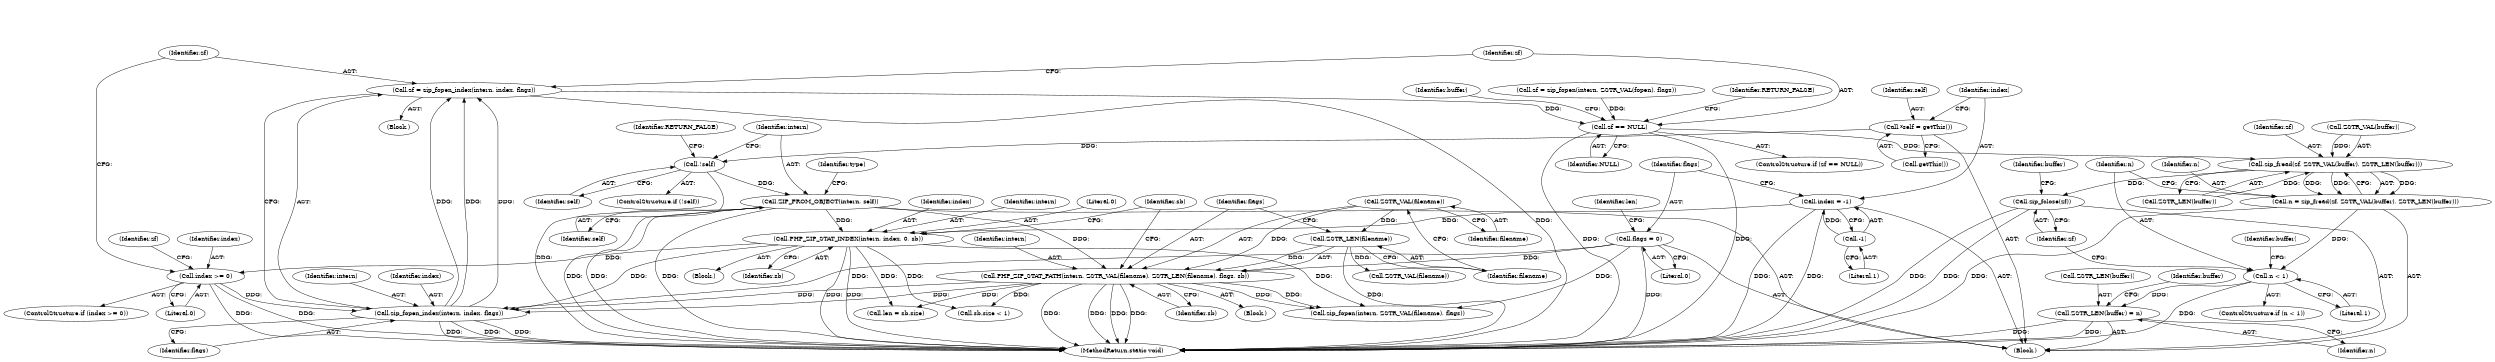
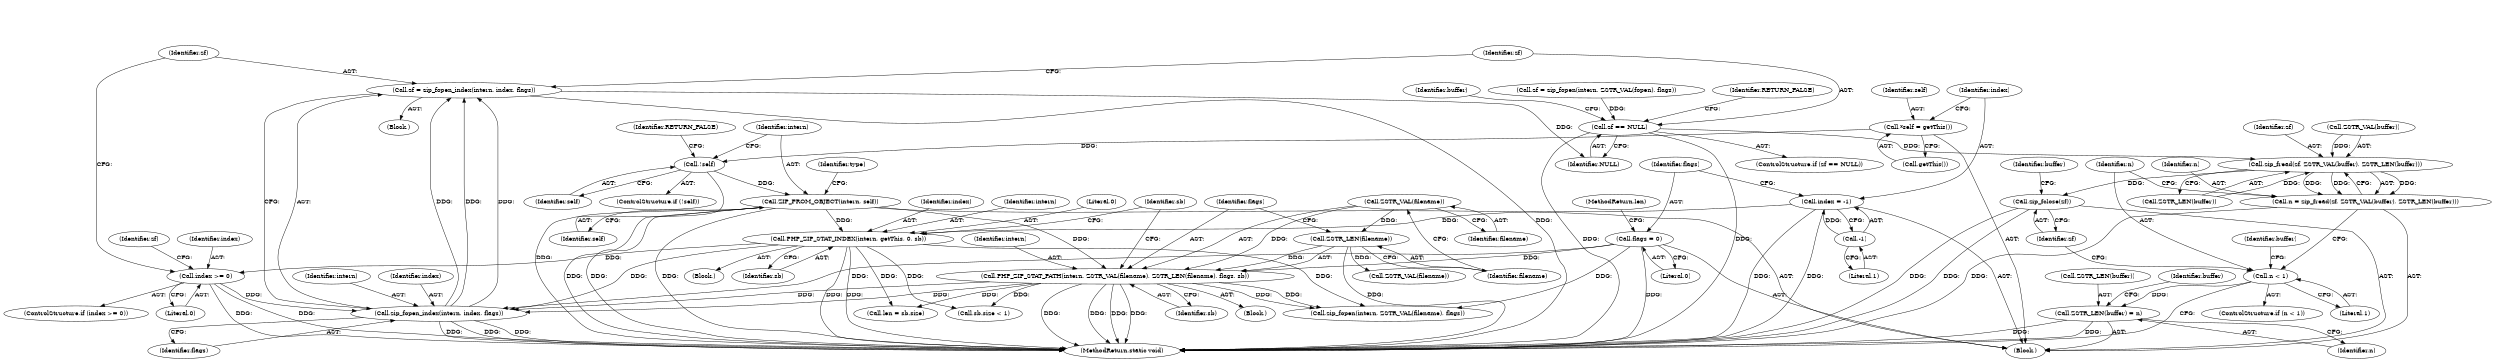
(1073, 95) -> (1080, 96)
(1616, 202) -> (1616, 202)
(848, 239) -> (848, 239)
(2341, 239) -> (2341, 239)
(2188, 314) -> (2188, 314)
